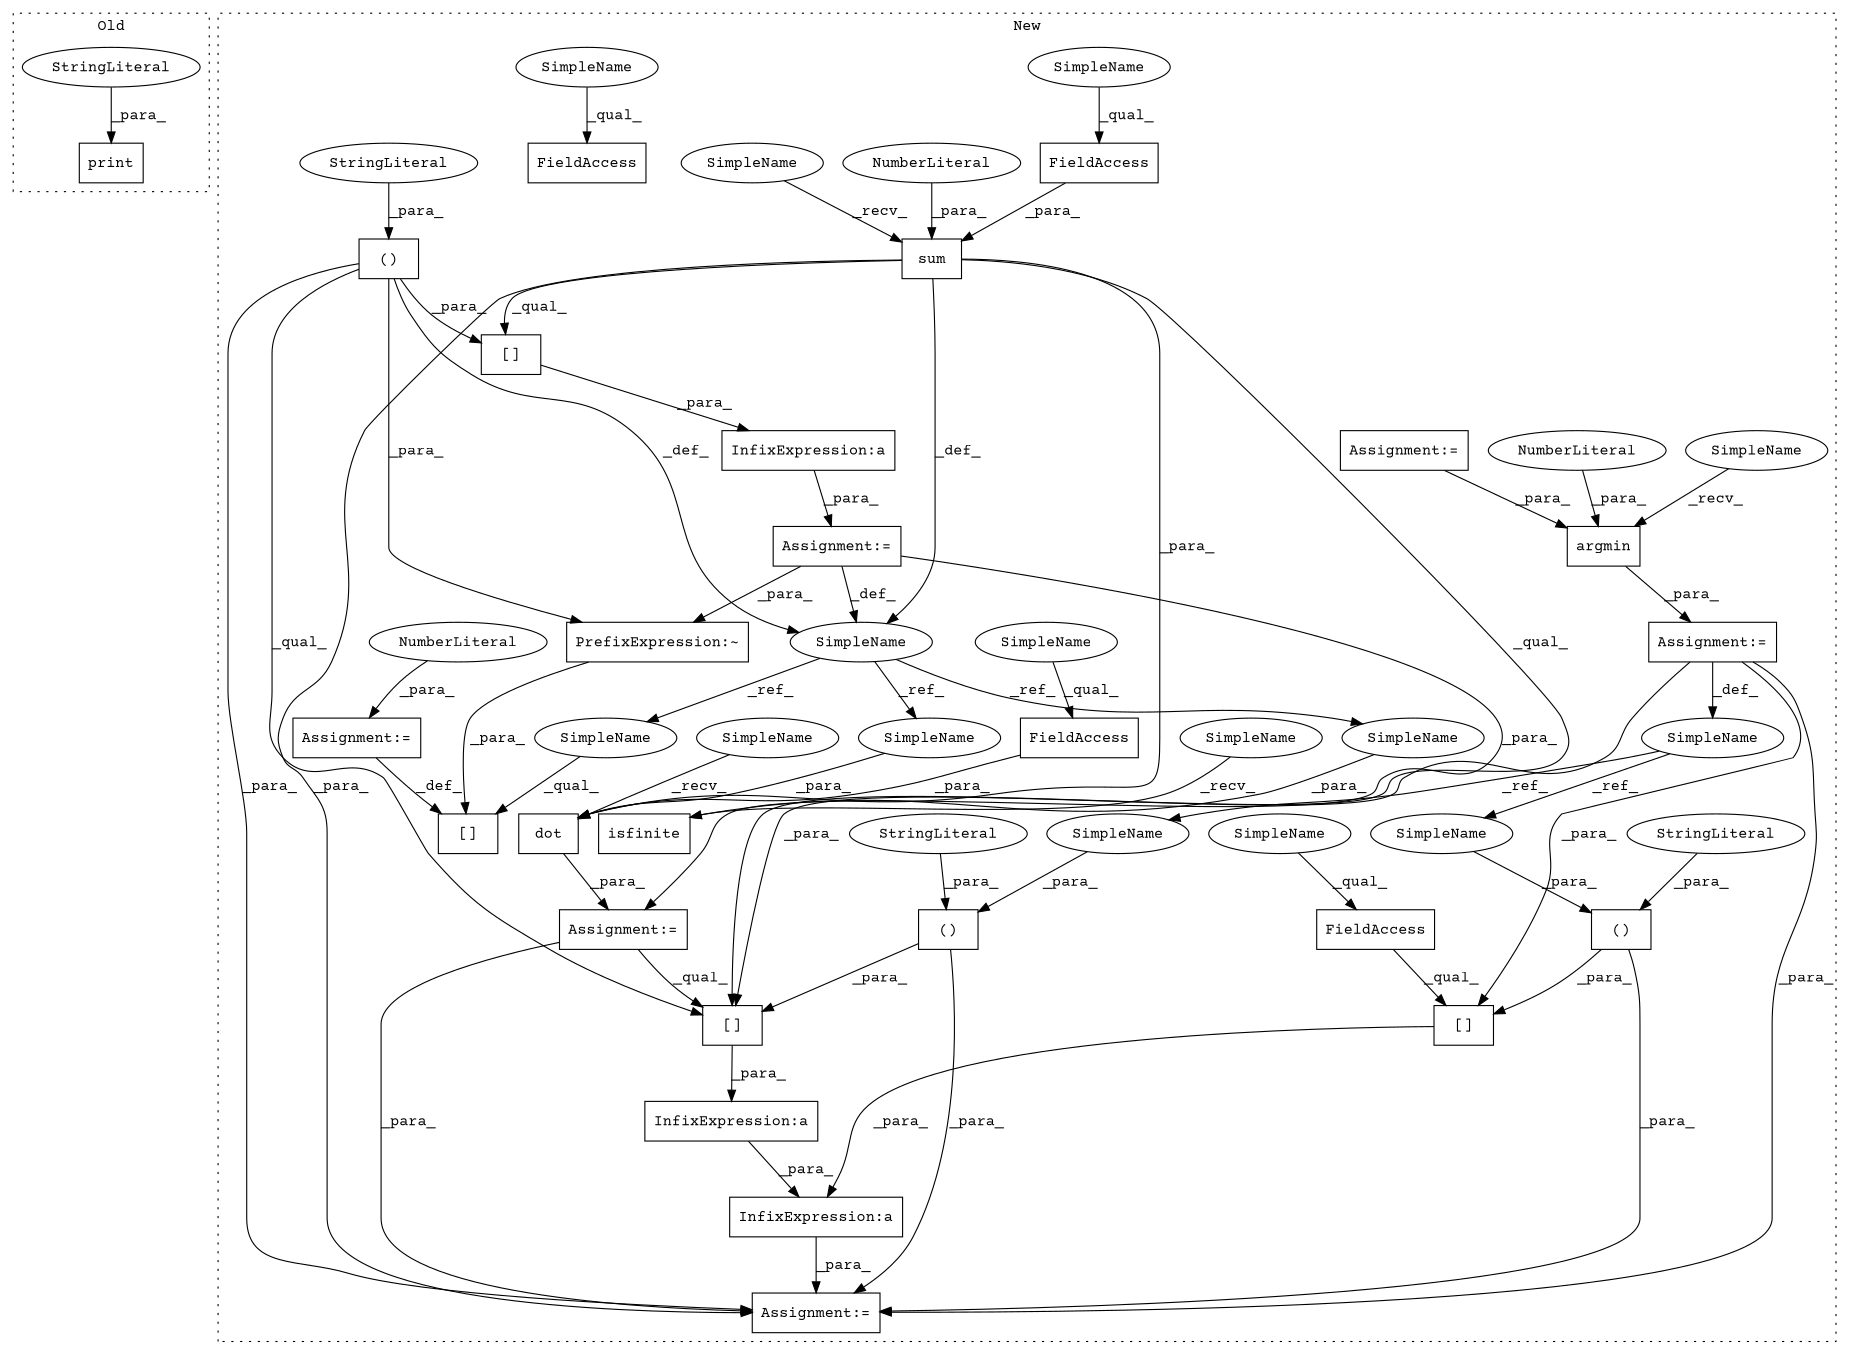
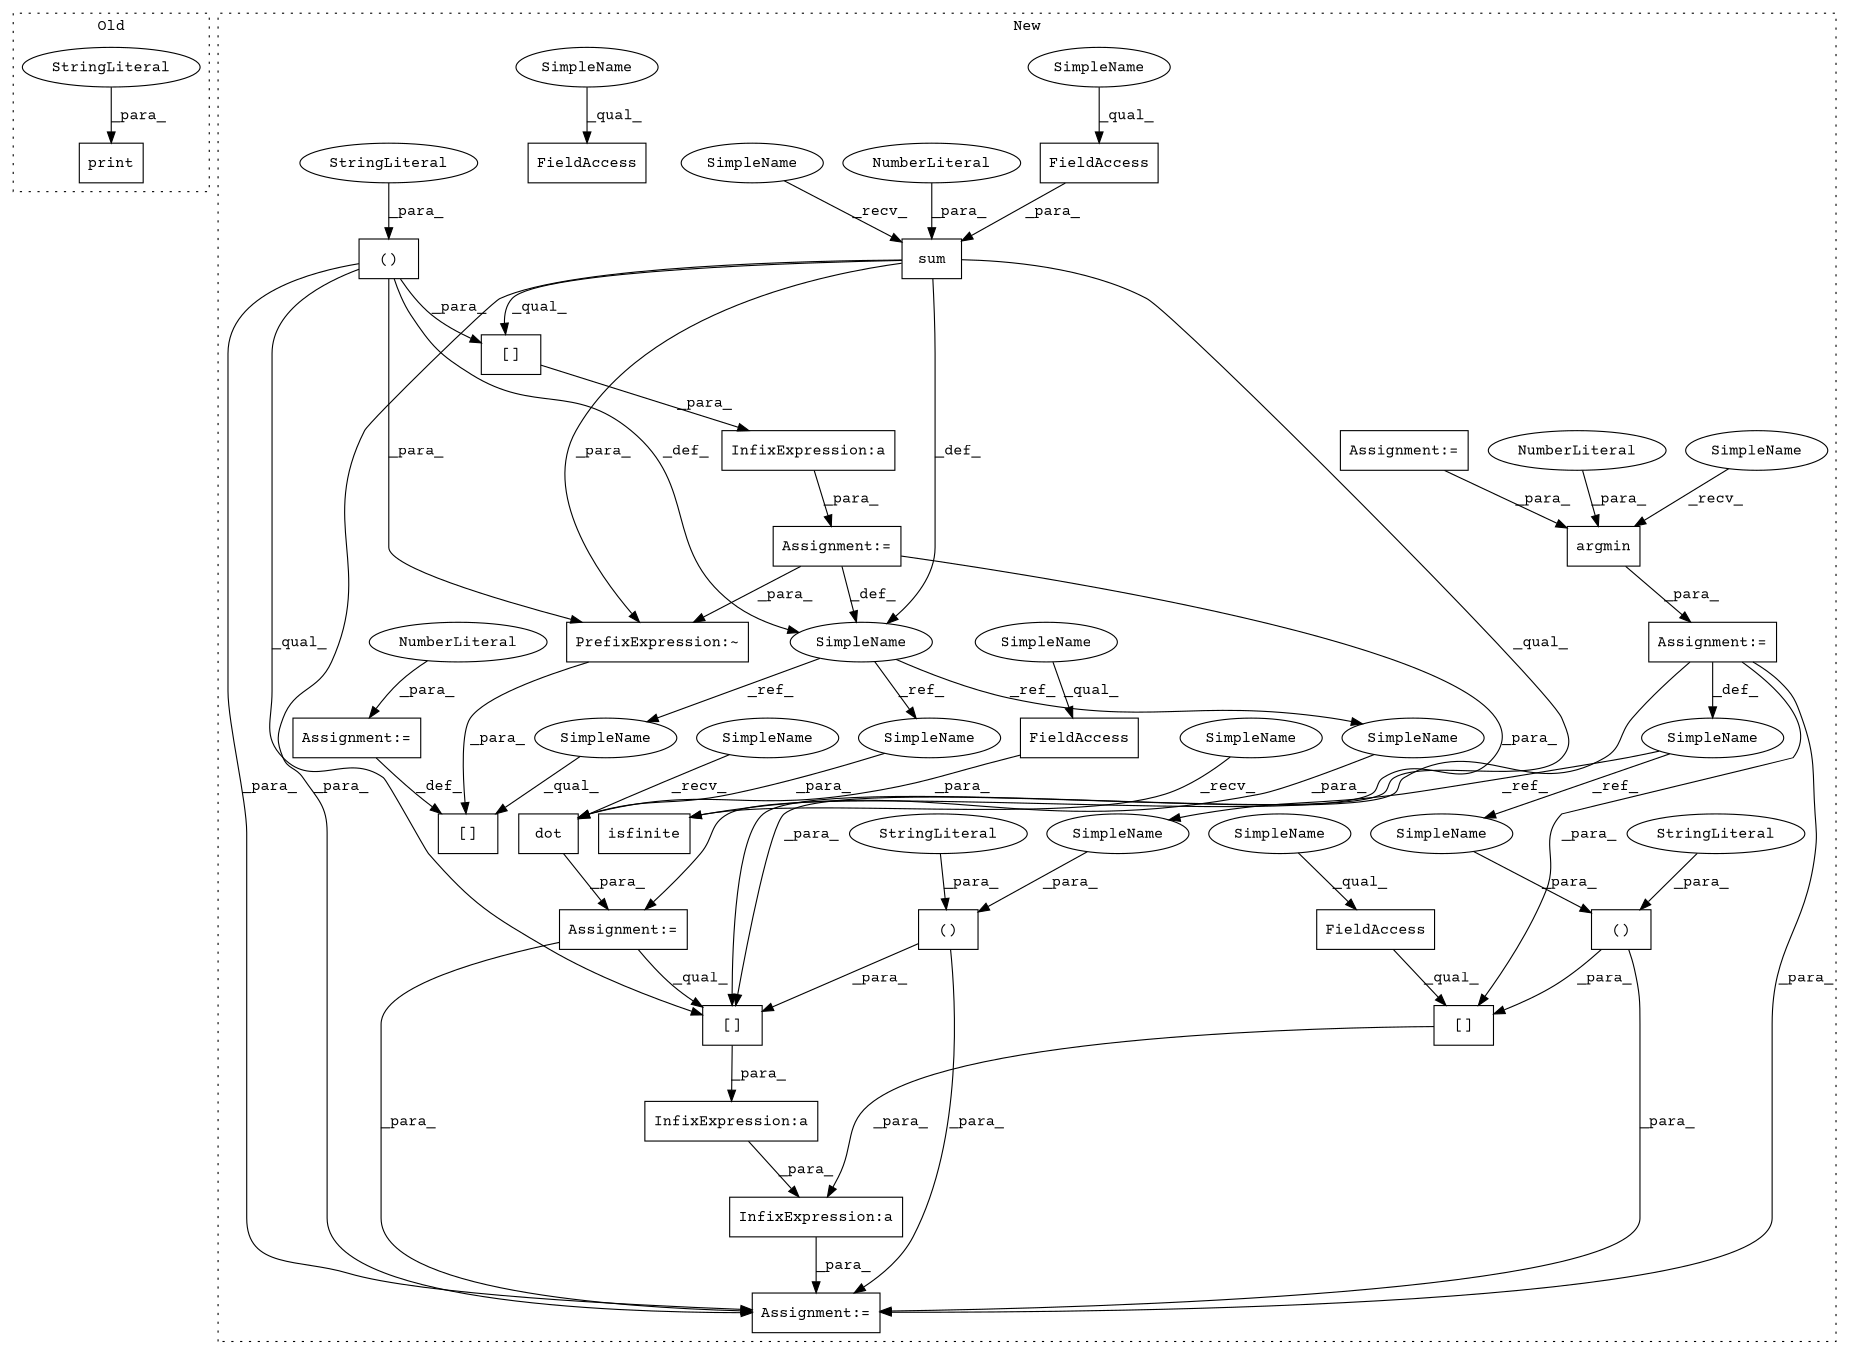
(1160, 731) -> (634, 365)
